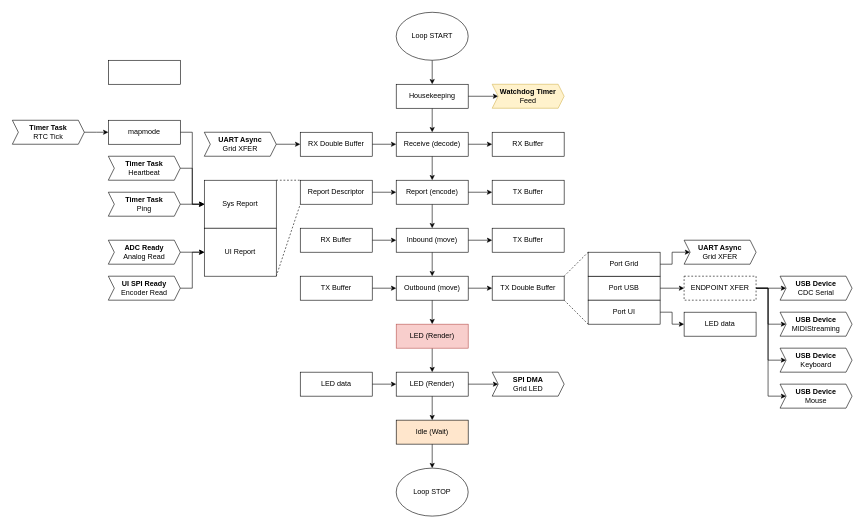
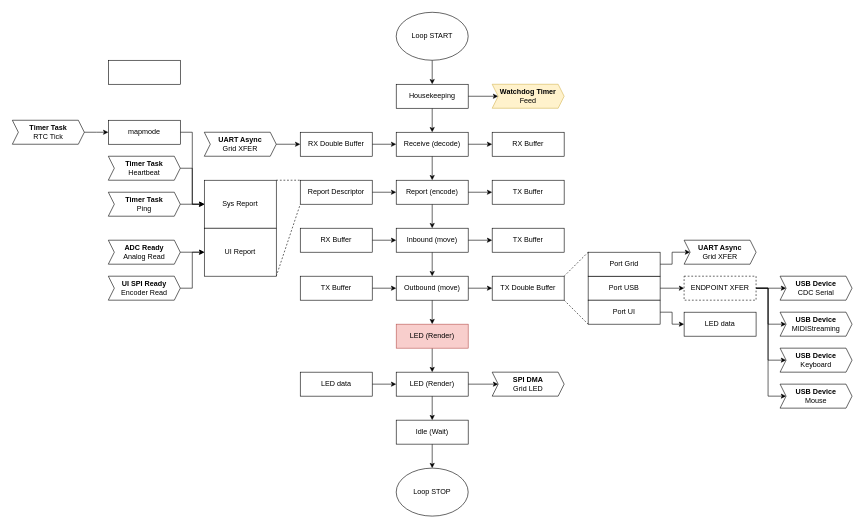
(432, 432) -> (432, 432)
